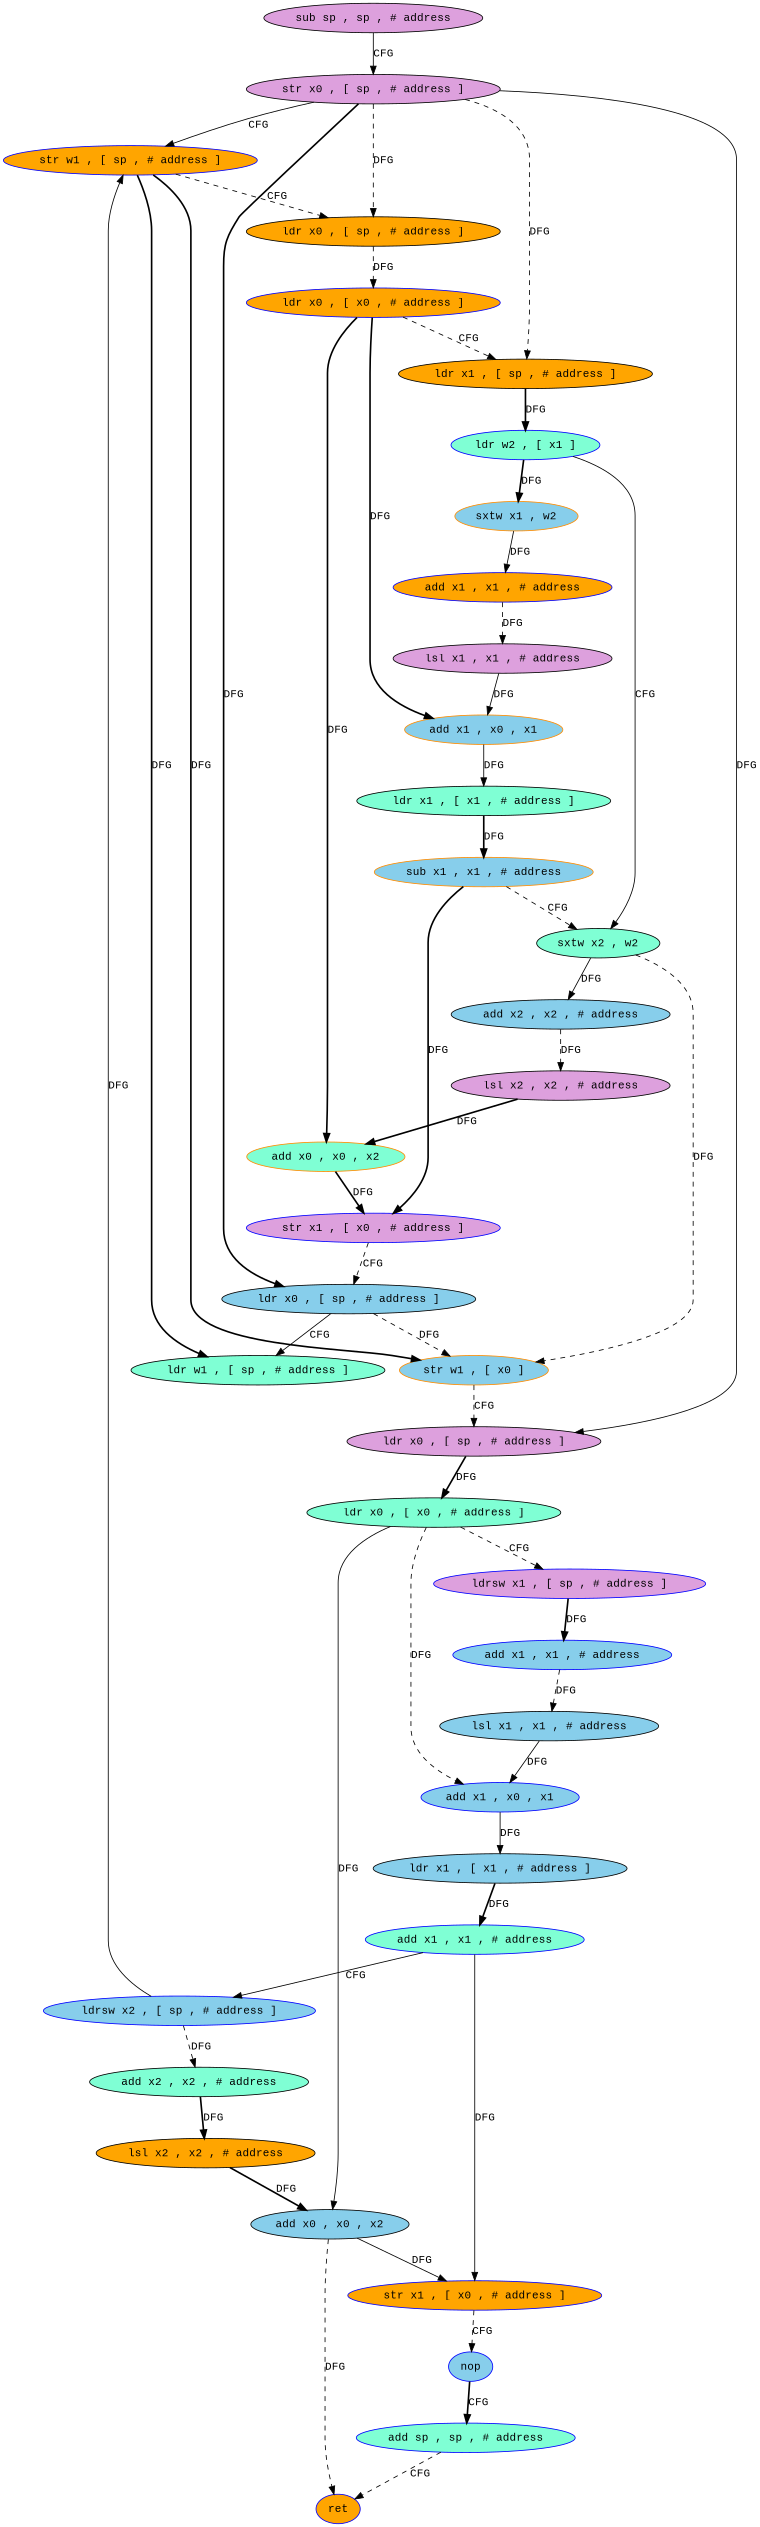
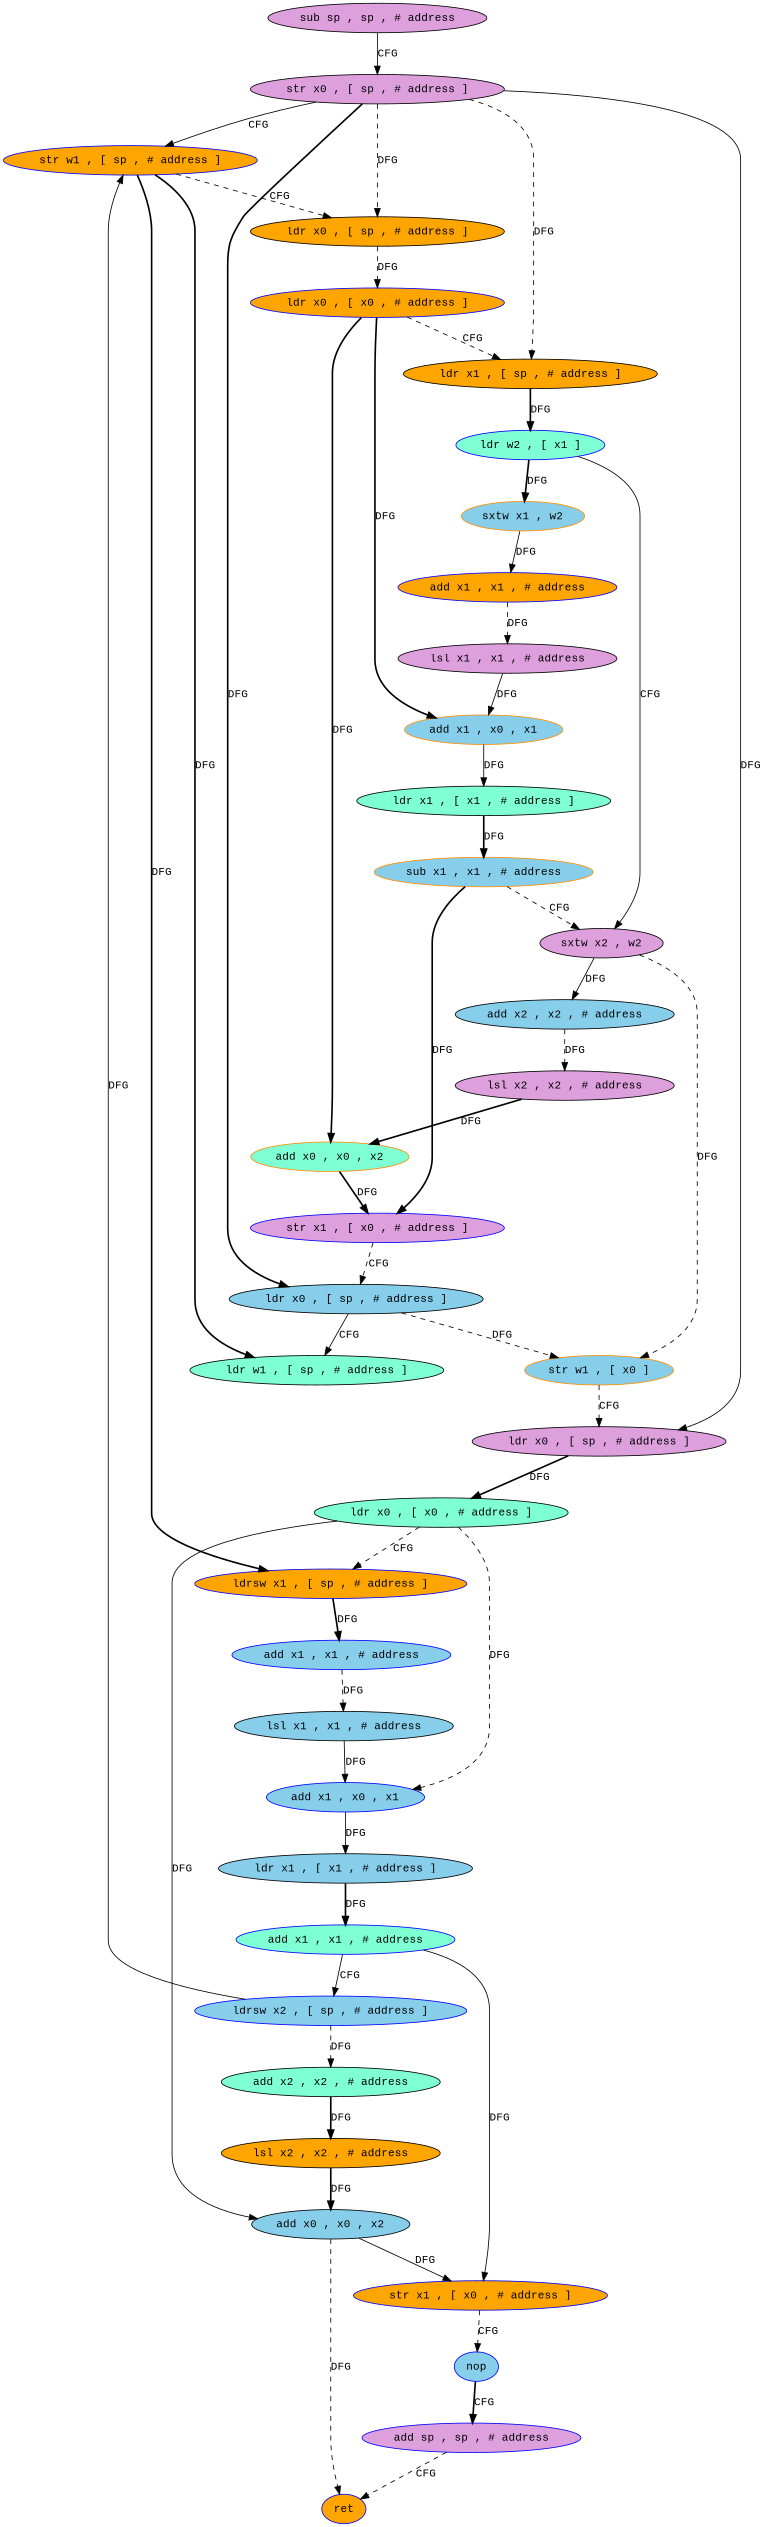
(191, 849) -> (152, 906)
(598, 943) -> (602, 943)
(570, 1584) -> (331, 1584)
(466, 2438) -> (471, 2438)
